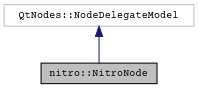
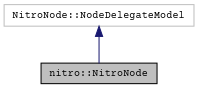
(99, 15) -> (99, 15)
